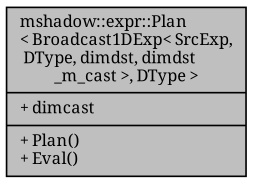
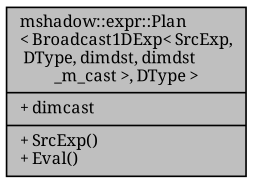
(50, 141) -> (60, 141)
